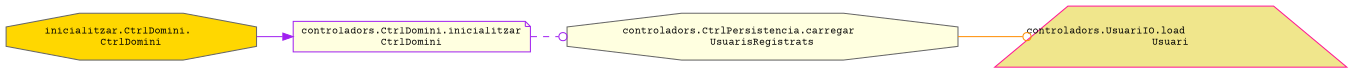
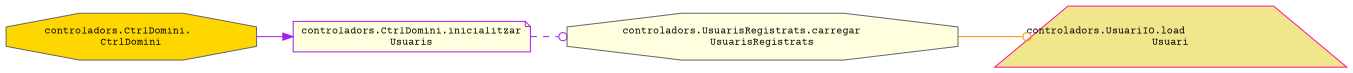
(131, 37) -> (131, 37)
(412, 37) -> (412, 37)
(763, 37) -> (763, 37)
